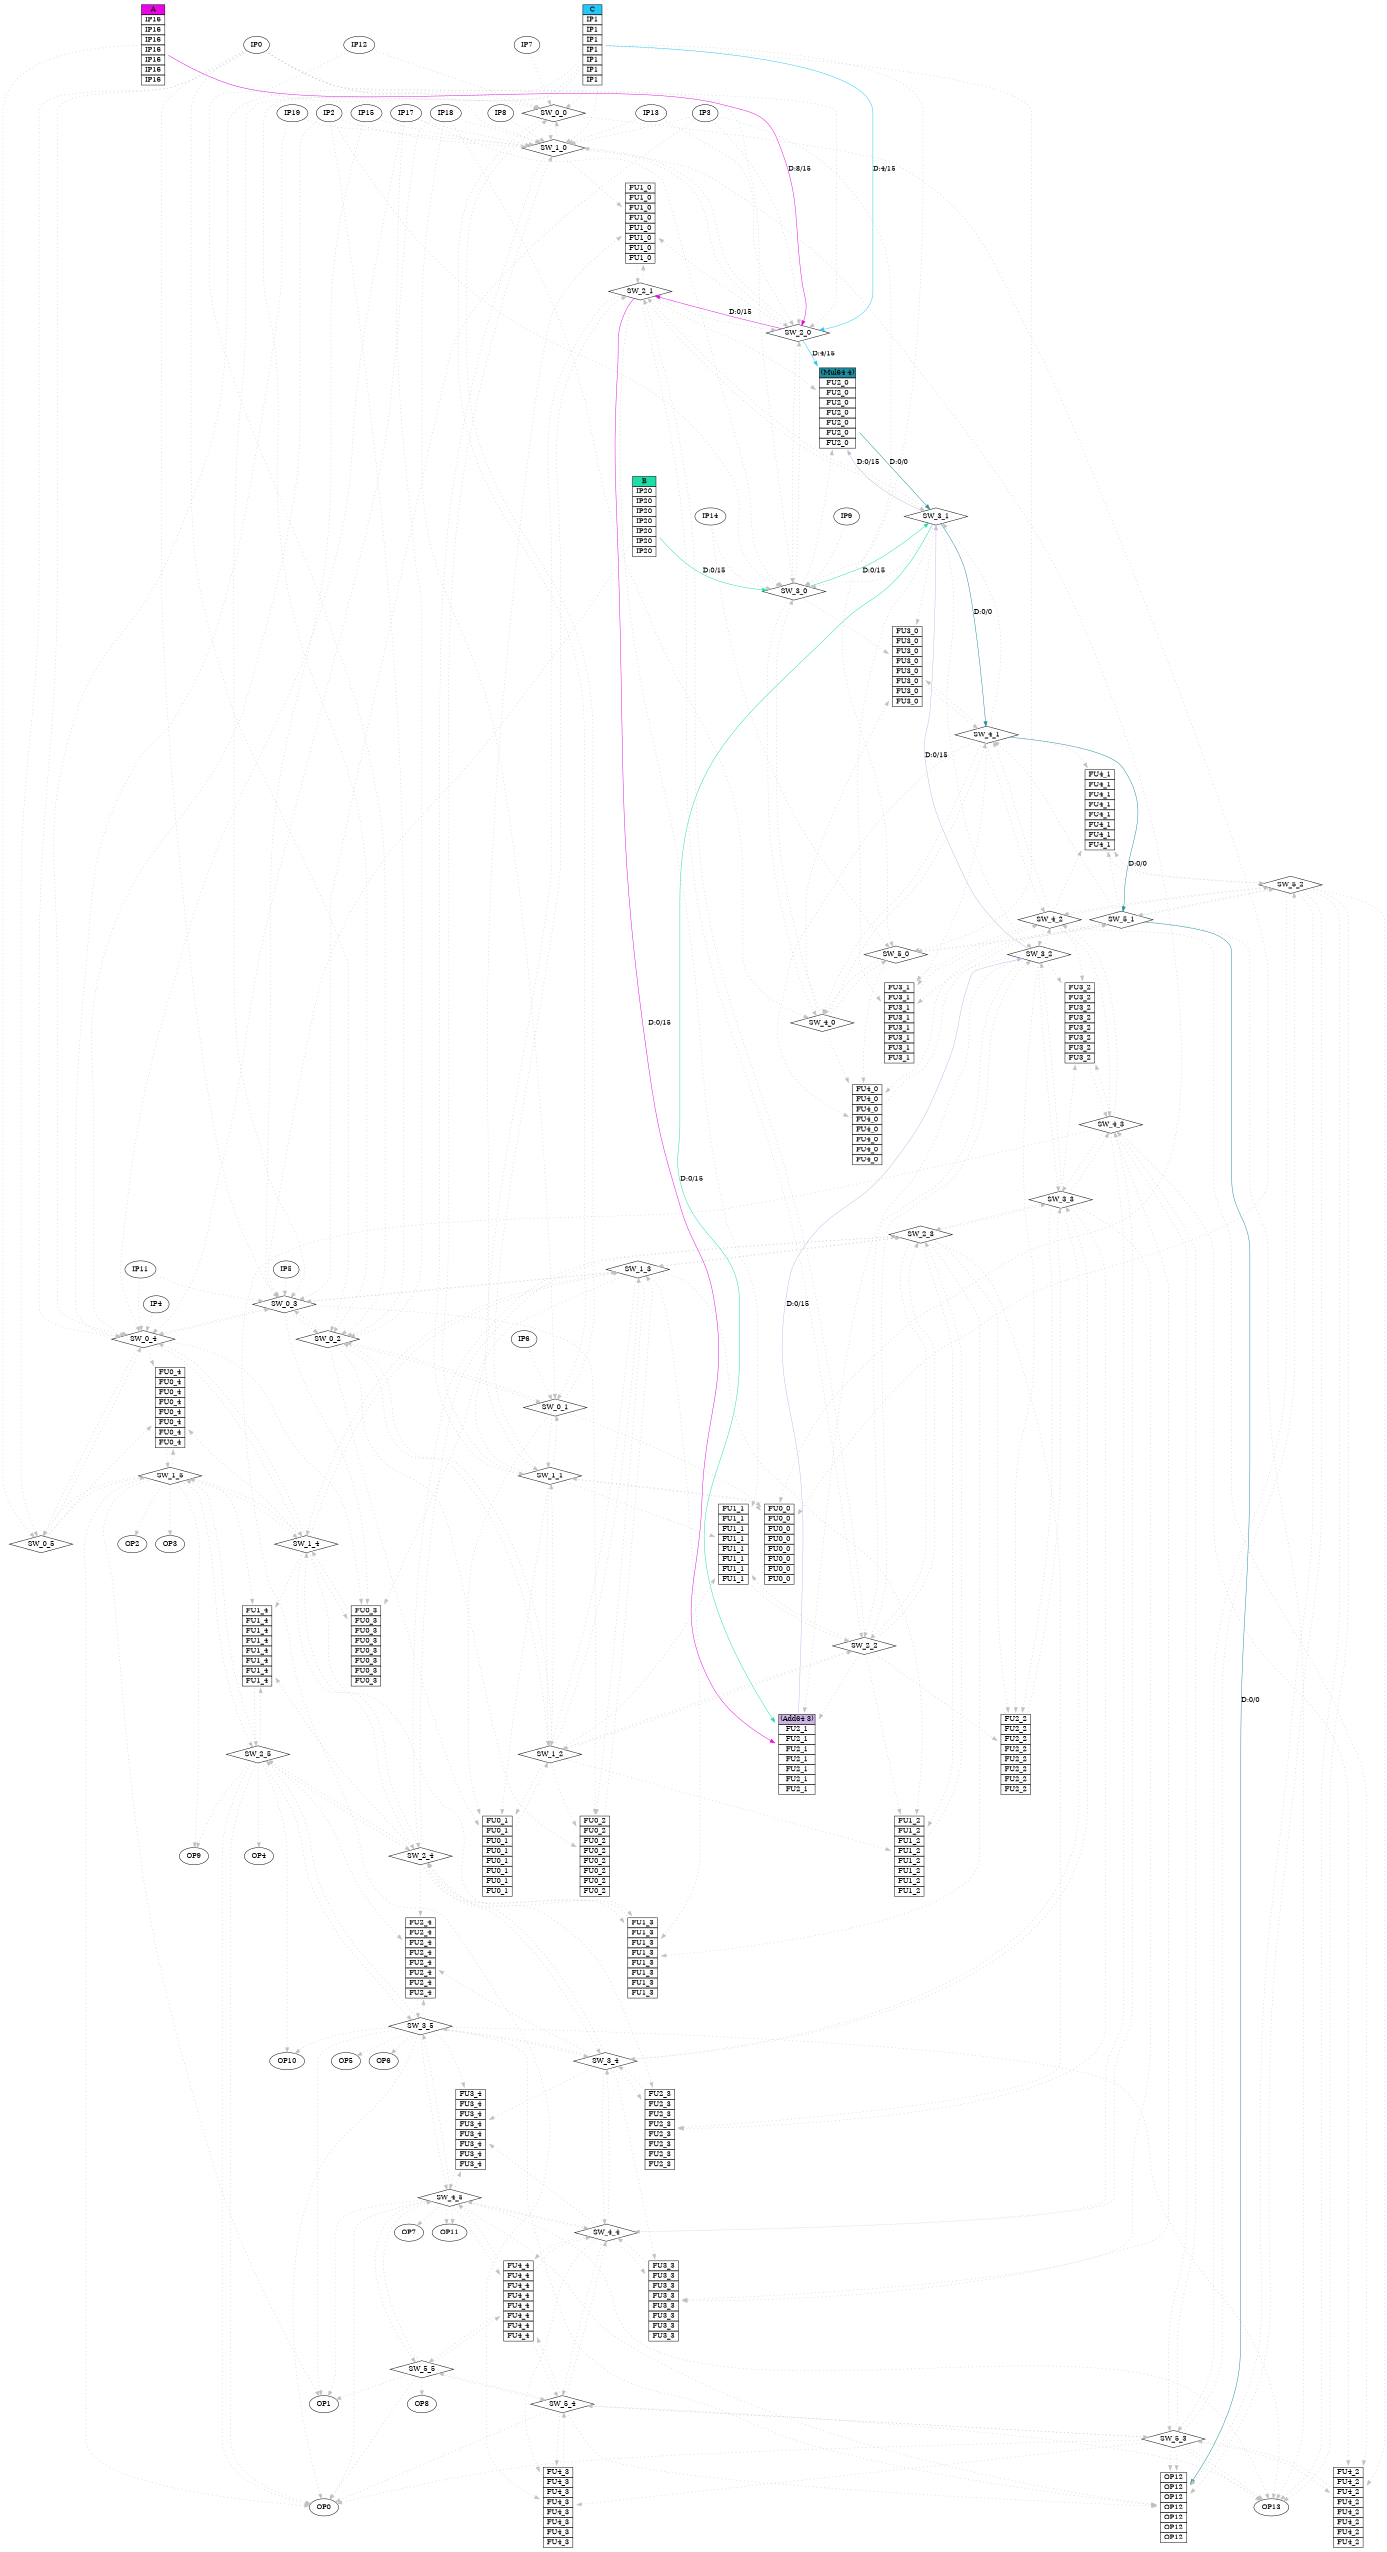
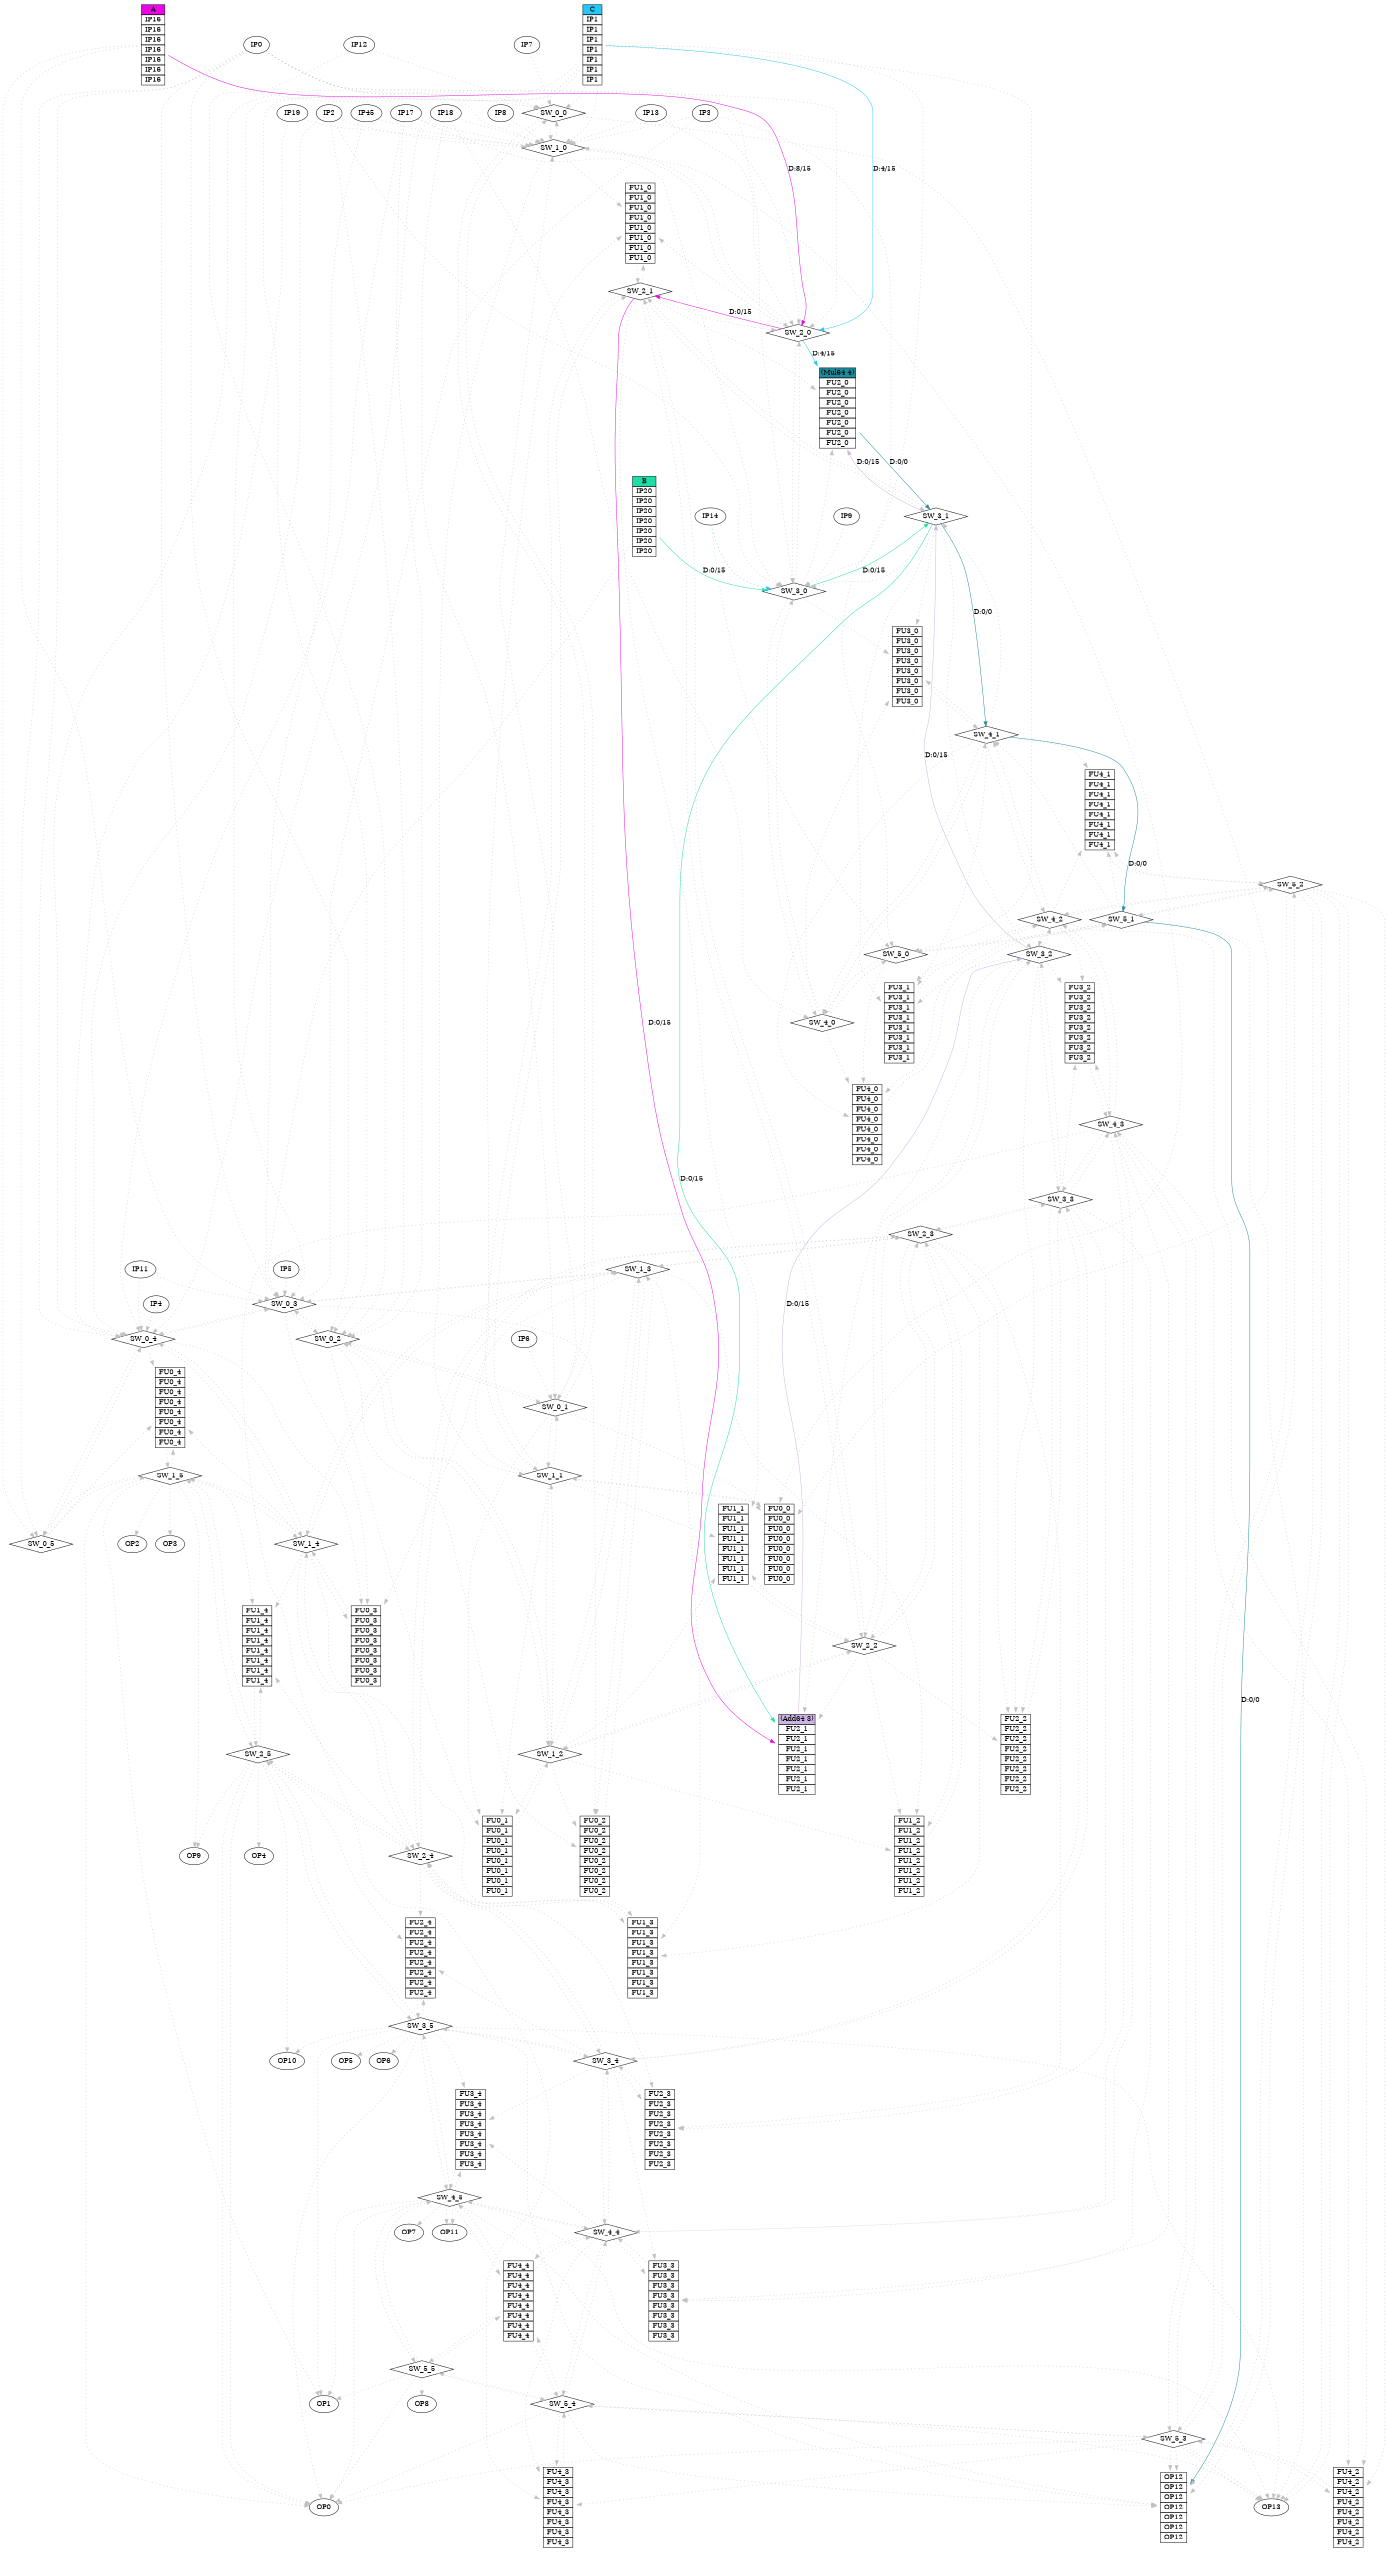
(366, 113) -> (366, 113)
(729, 566) -> (729, 566)
none -> (51, 662)
(448, 831) -> (530, 781)
